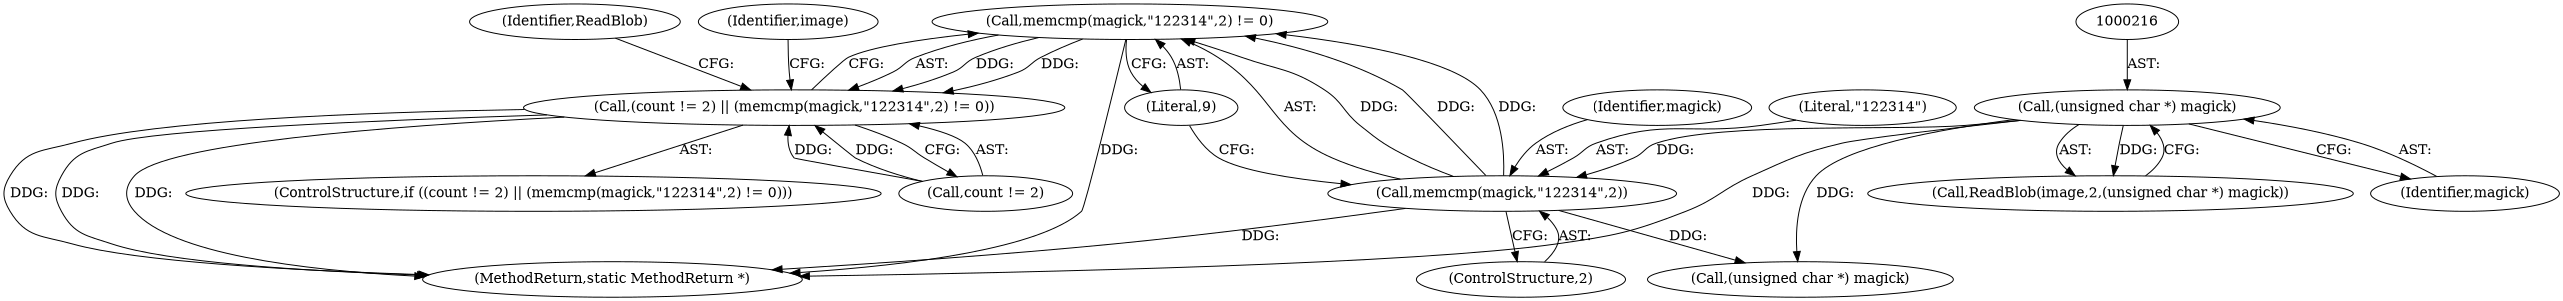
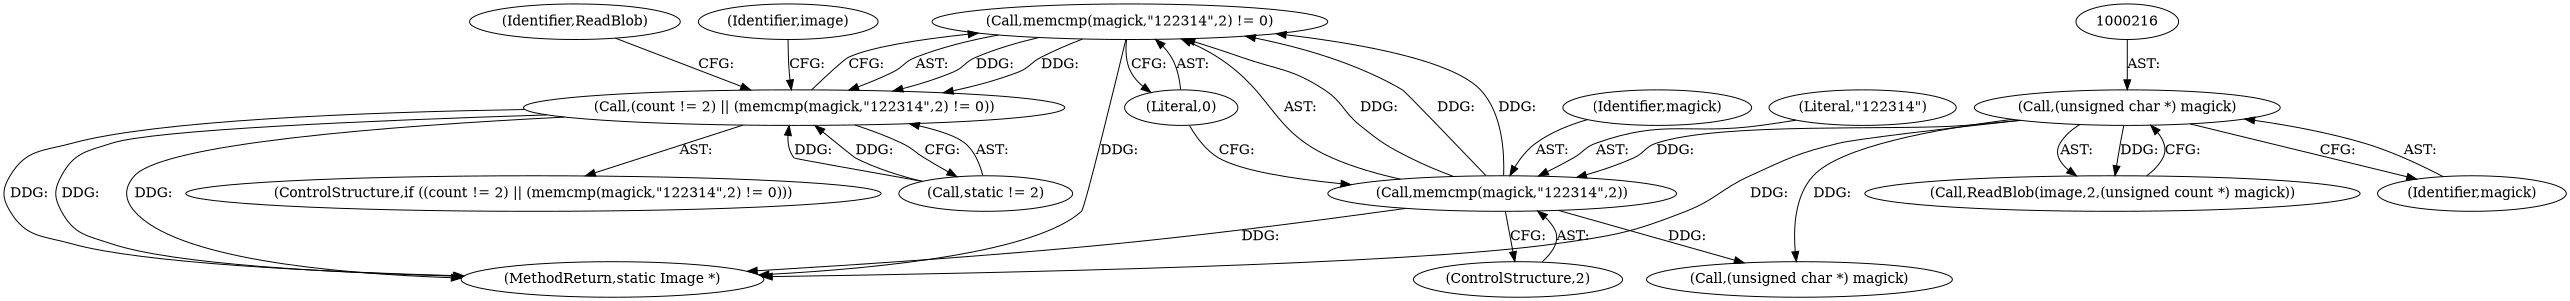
(1181, 108) -> (1181, 108)
(986, 194) -> (986, 194)
(2110, 194) -> (2112, 194)
(612, 279) -> (612, 279)
